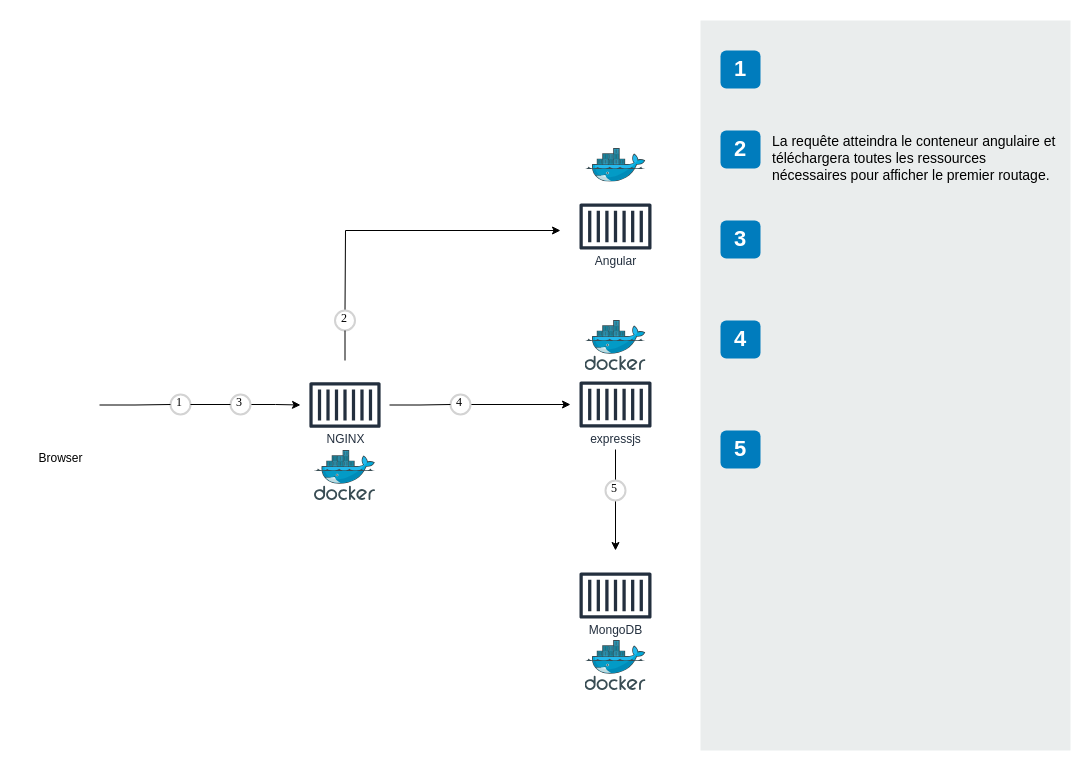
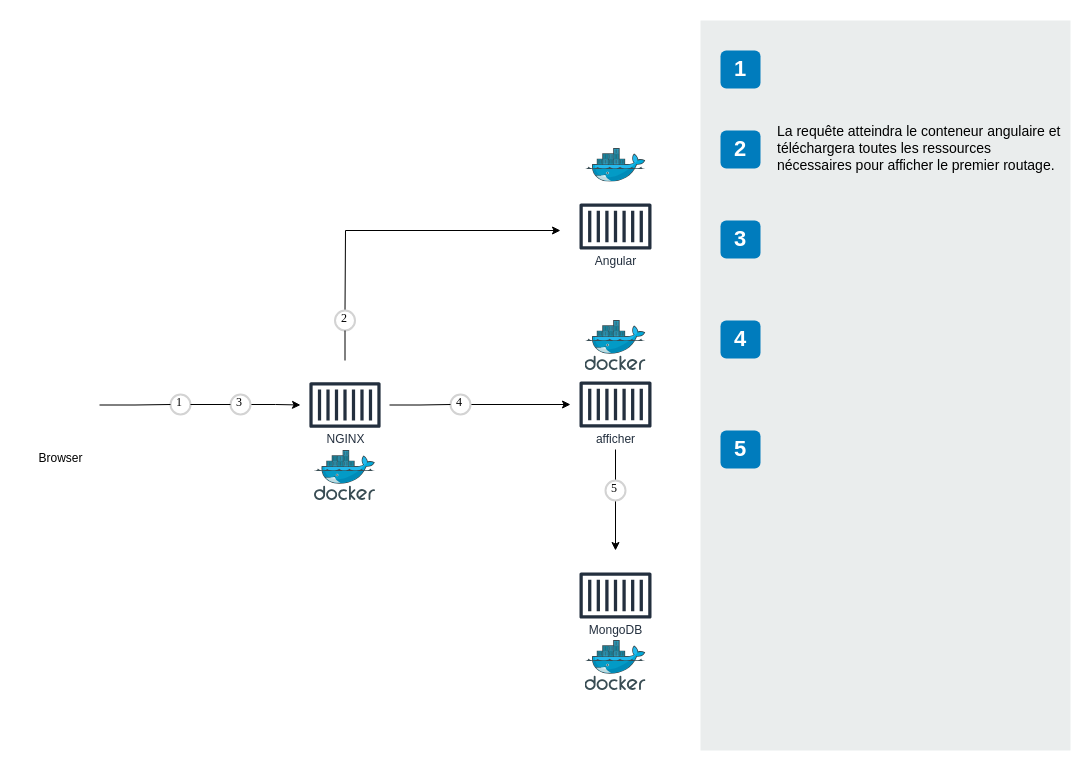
(916, 165) -> (921, 155)
(616, 440) -> (616, 440)
